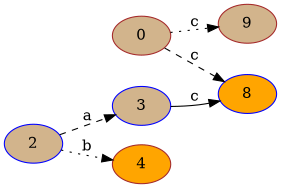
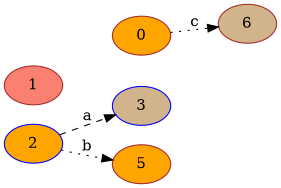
(247, 24) -> (247, 24)
(142, 36) -> (142, 36)
none -> (33, 85)
(247, 94) -> none
(33, 144) -> (33, 144)
(142, 164) -> (142, 164)
